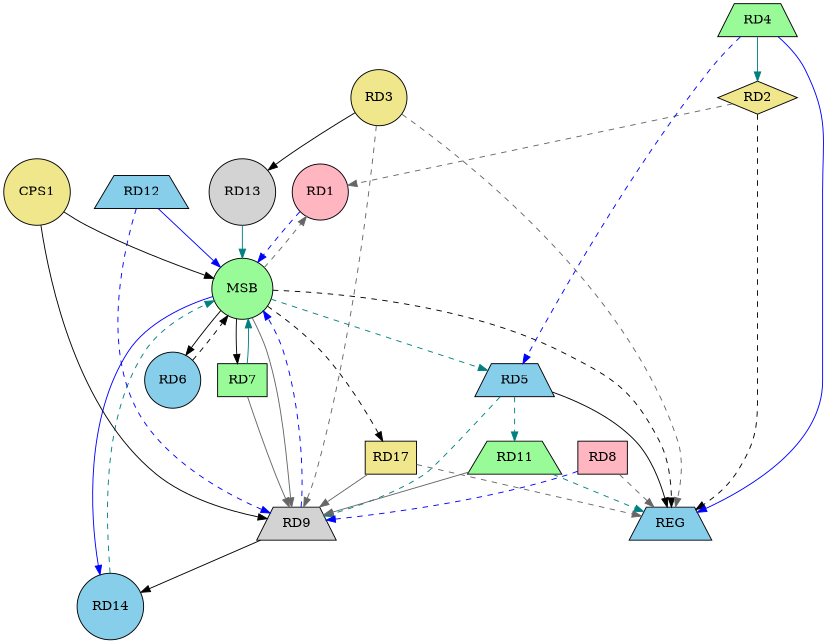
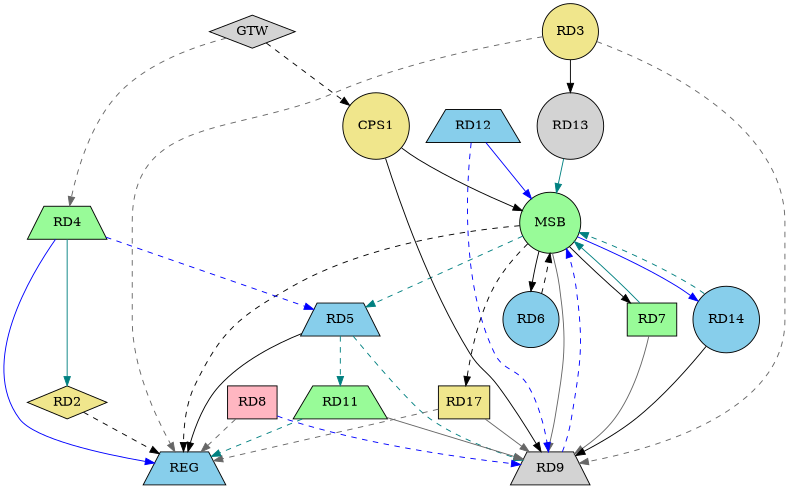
none -> (252, 32)
(320, 192) -> none
(205, 564) -> (651, 406)
